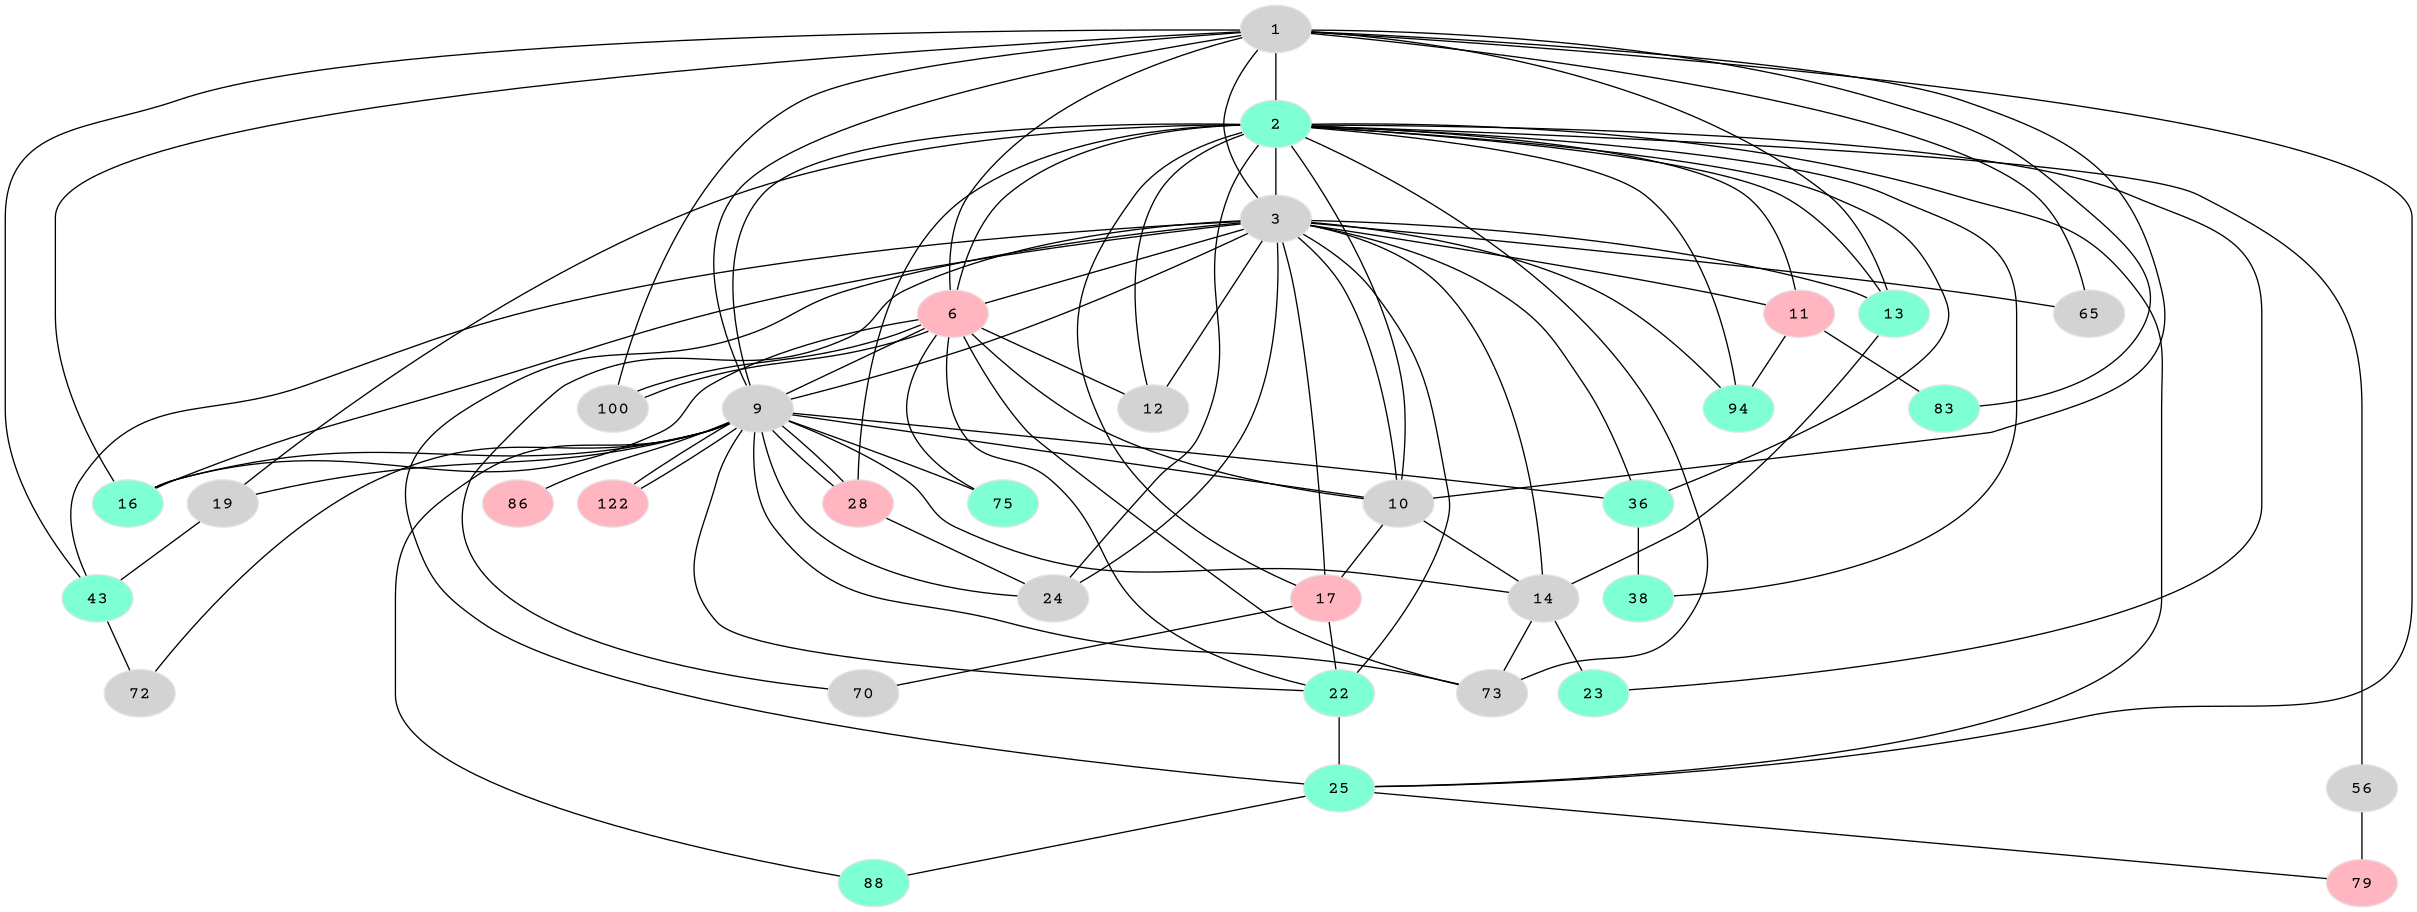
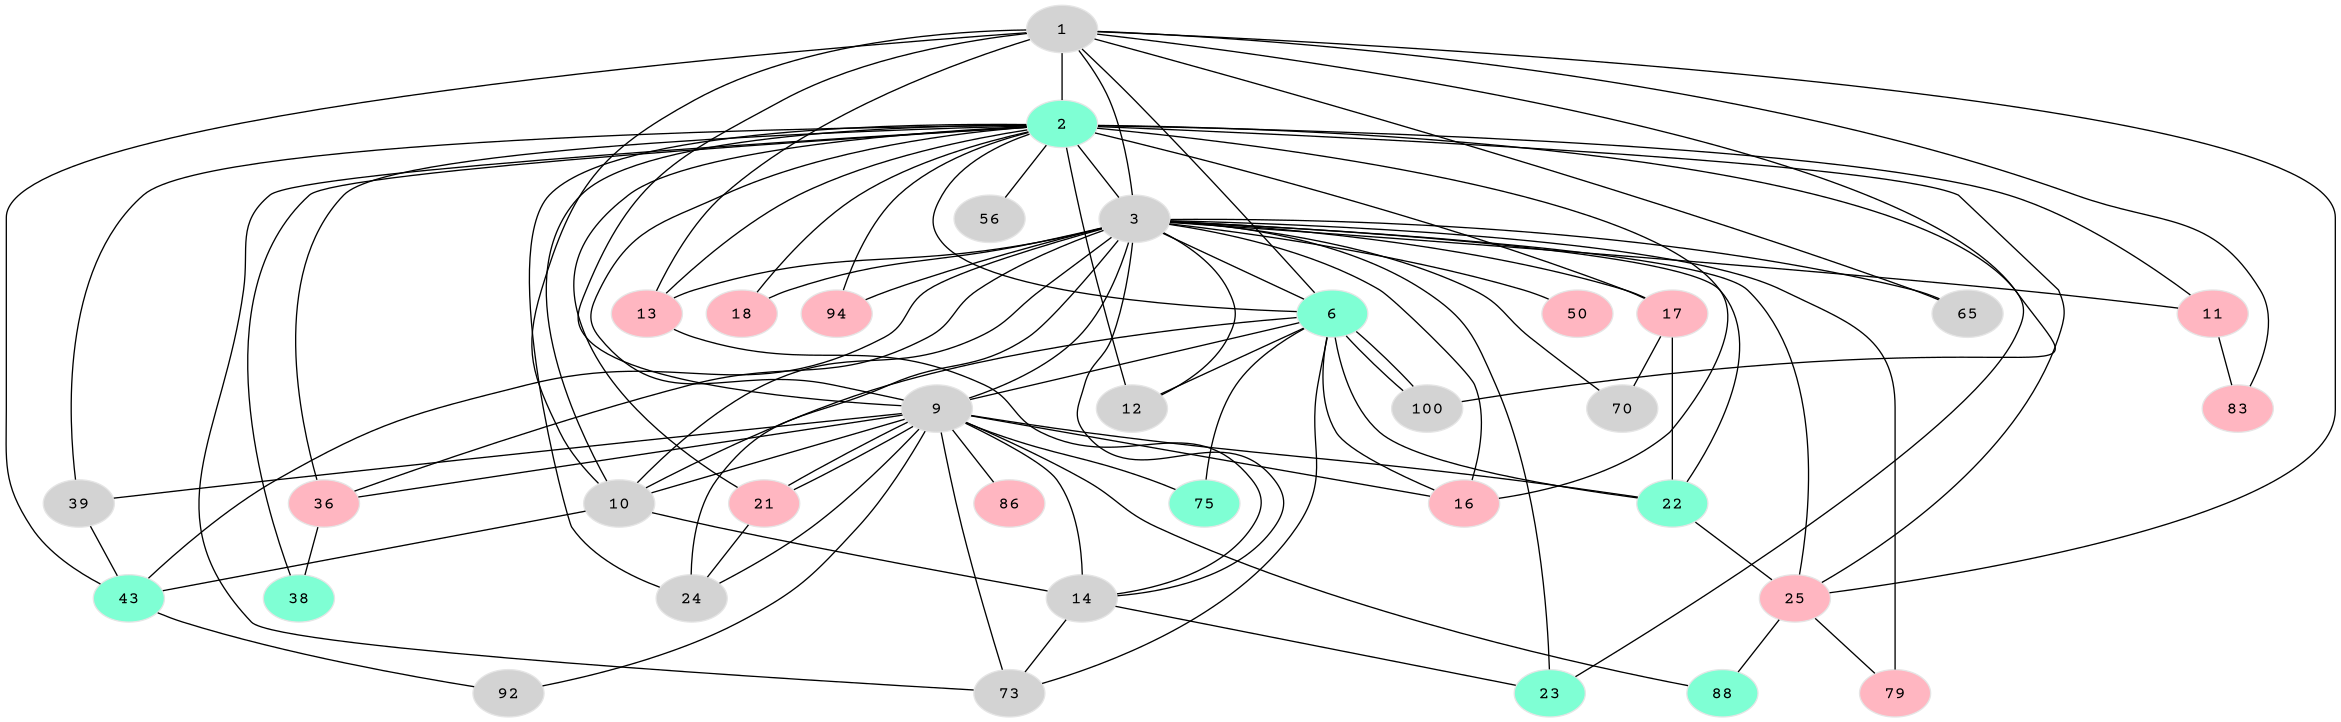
(497, 92) -> (1587, 216)
none -> (742, 314)
(953, 314) -> (1332, 314)
none -> (1577, 314)
(1894, 314) -> (647, 314)
none -> (1475, 342)
(1769, 361) -> none
(1739, 409) -> (837, 314)
(1944, 409) -> (2238, 409)
(128, 503) -> (1464, 503)
(223, 503) -> (79, 503)
(613, 503) -> none
(858, 503) -> (764, 503)
(1638, 503) -> (324, 503)
(1362, 551) -> (374, 551)
(140, 693) -> (508, 693)
(1339, 788) -> (1795, 598)
(2362, 836) -> (1747, 278)
